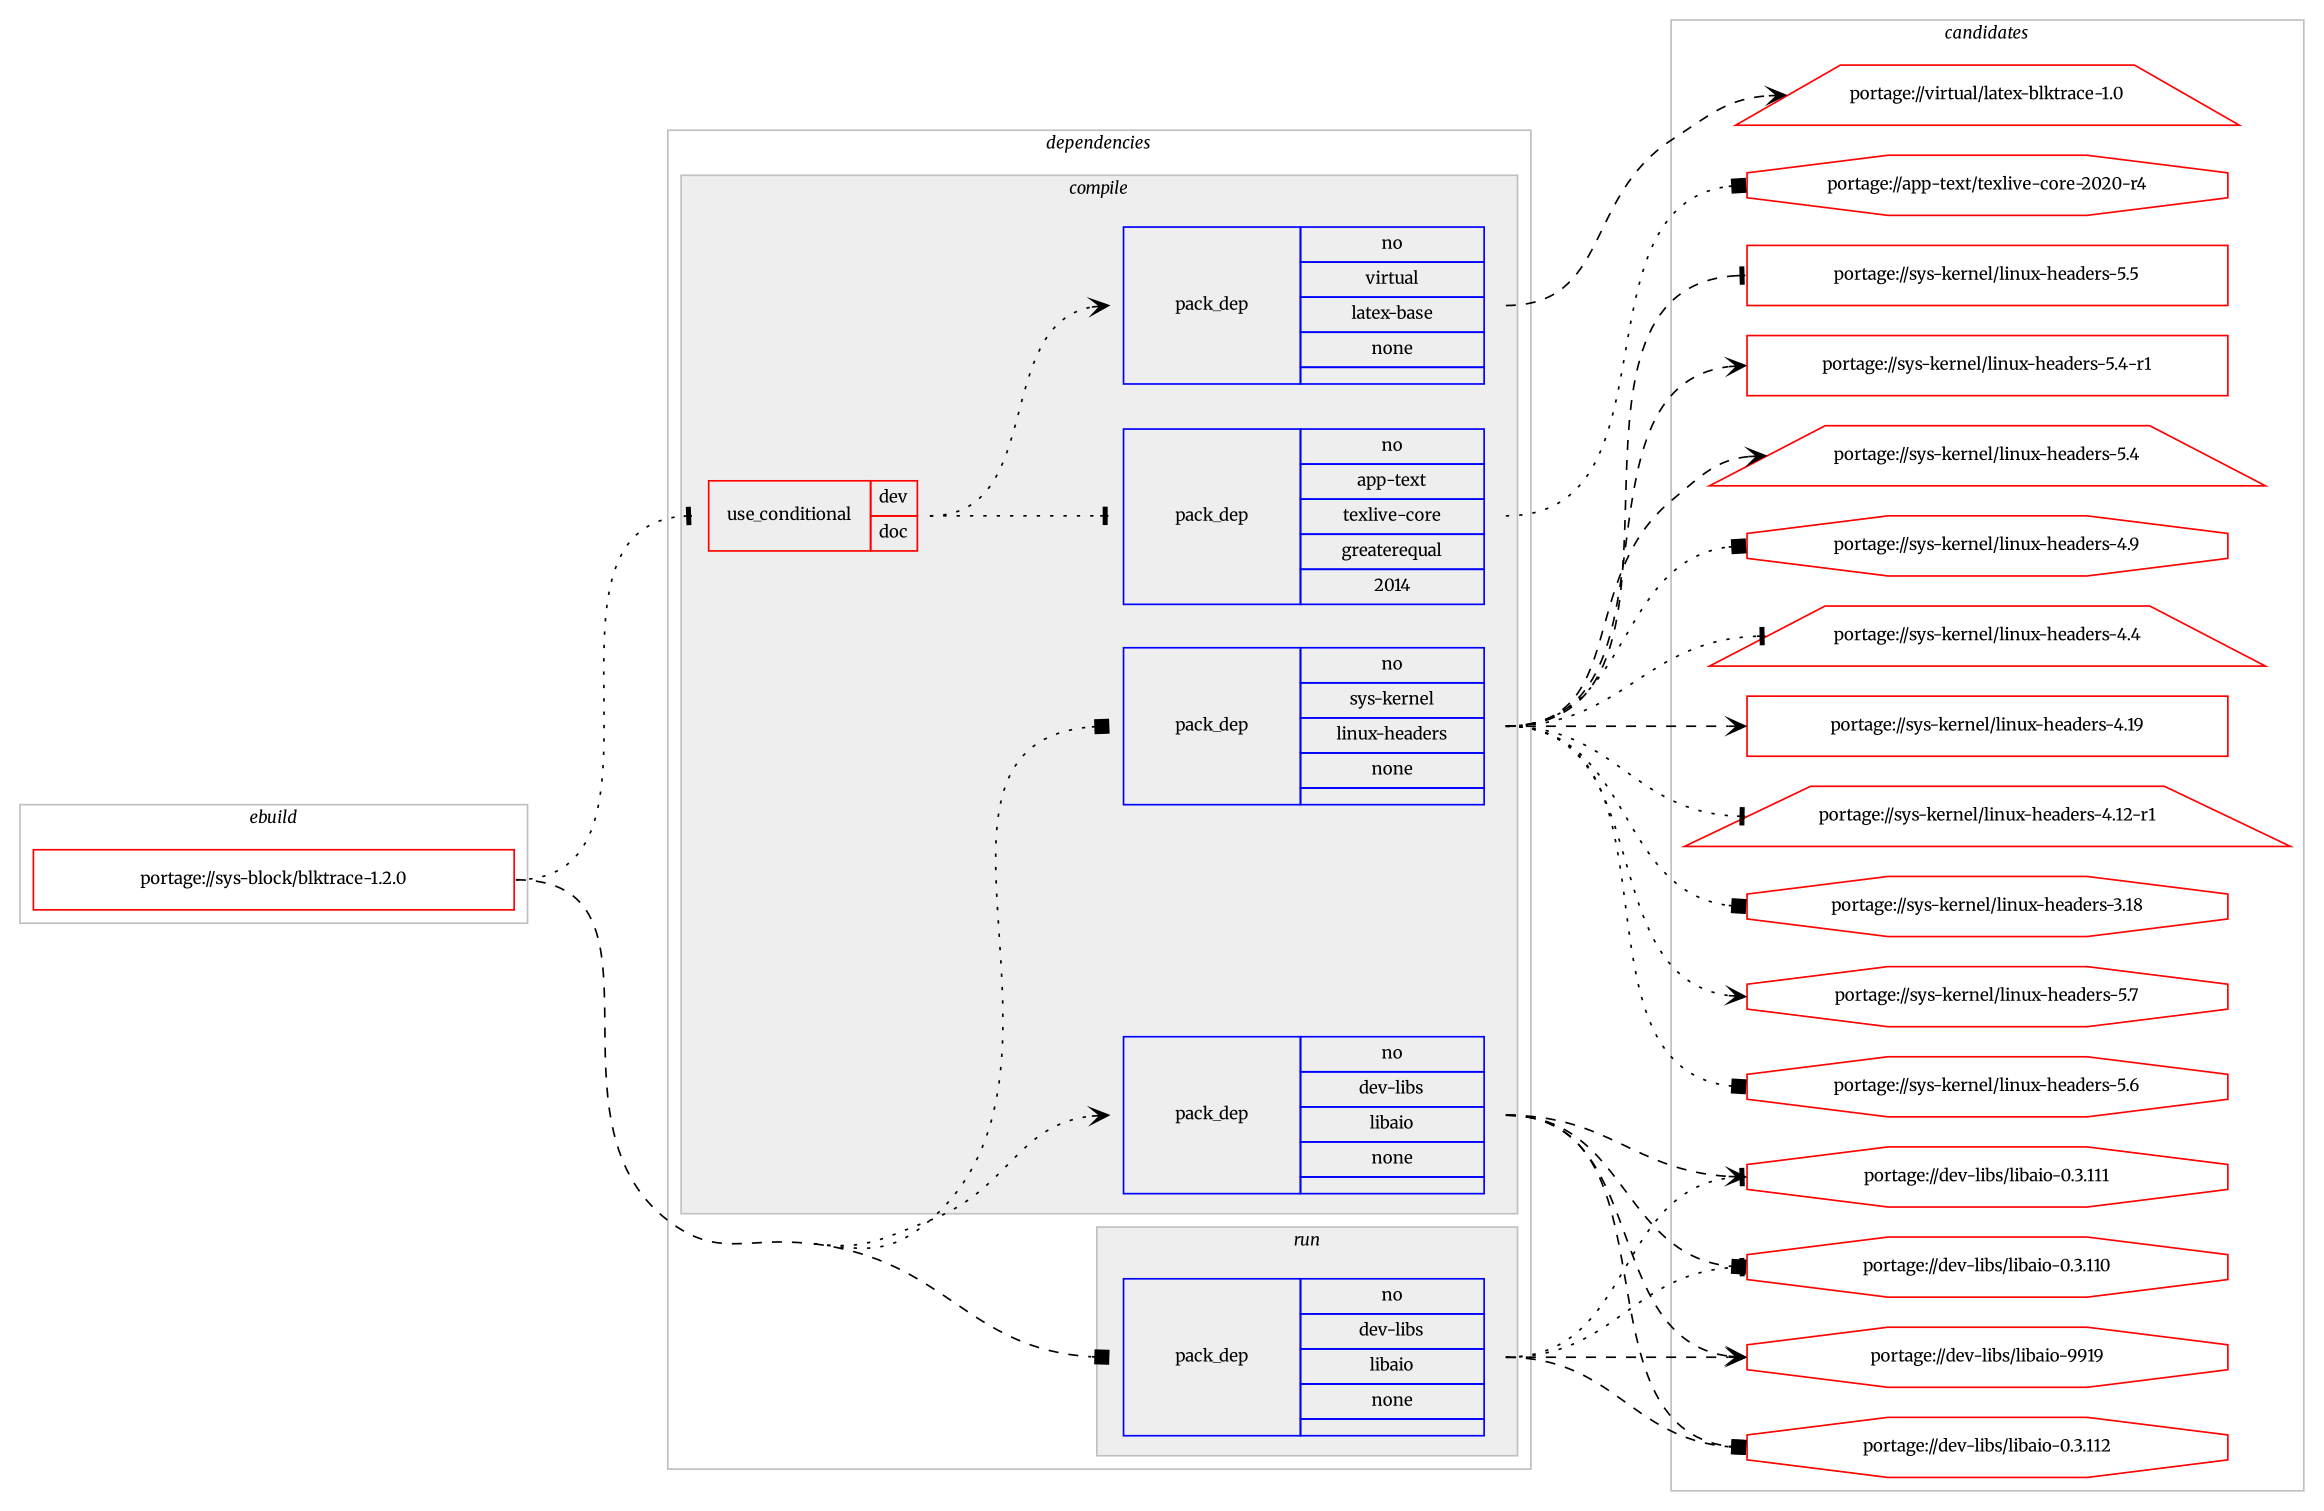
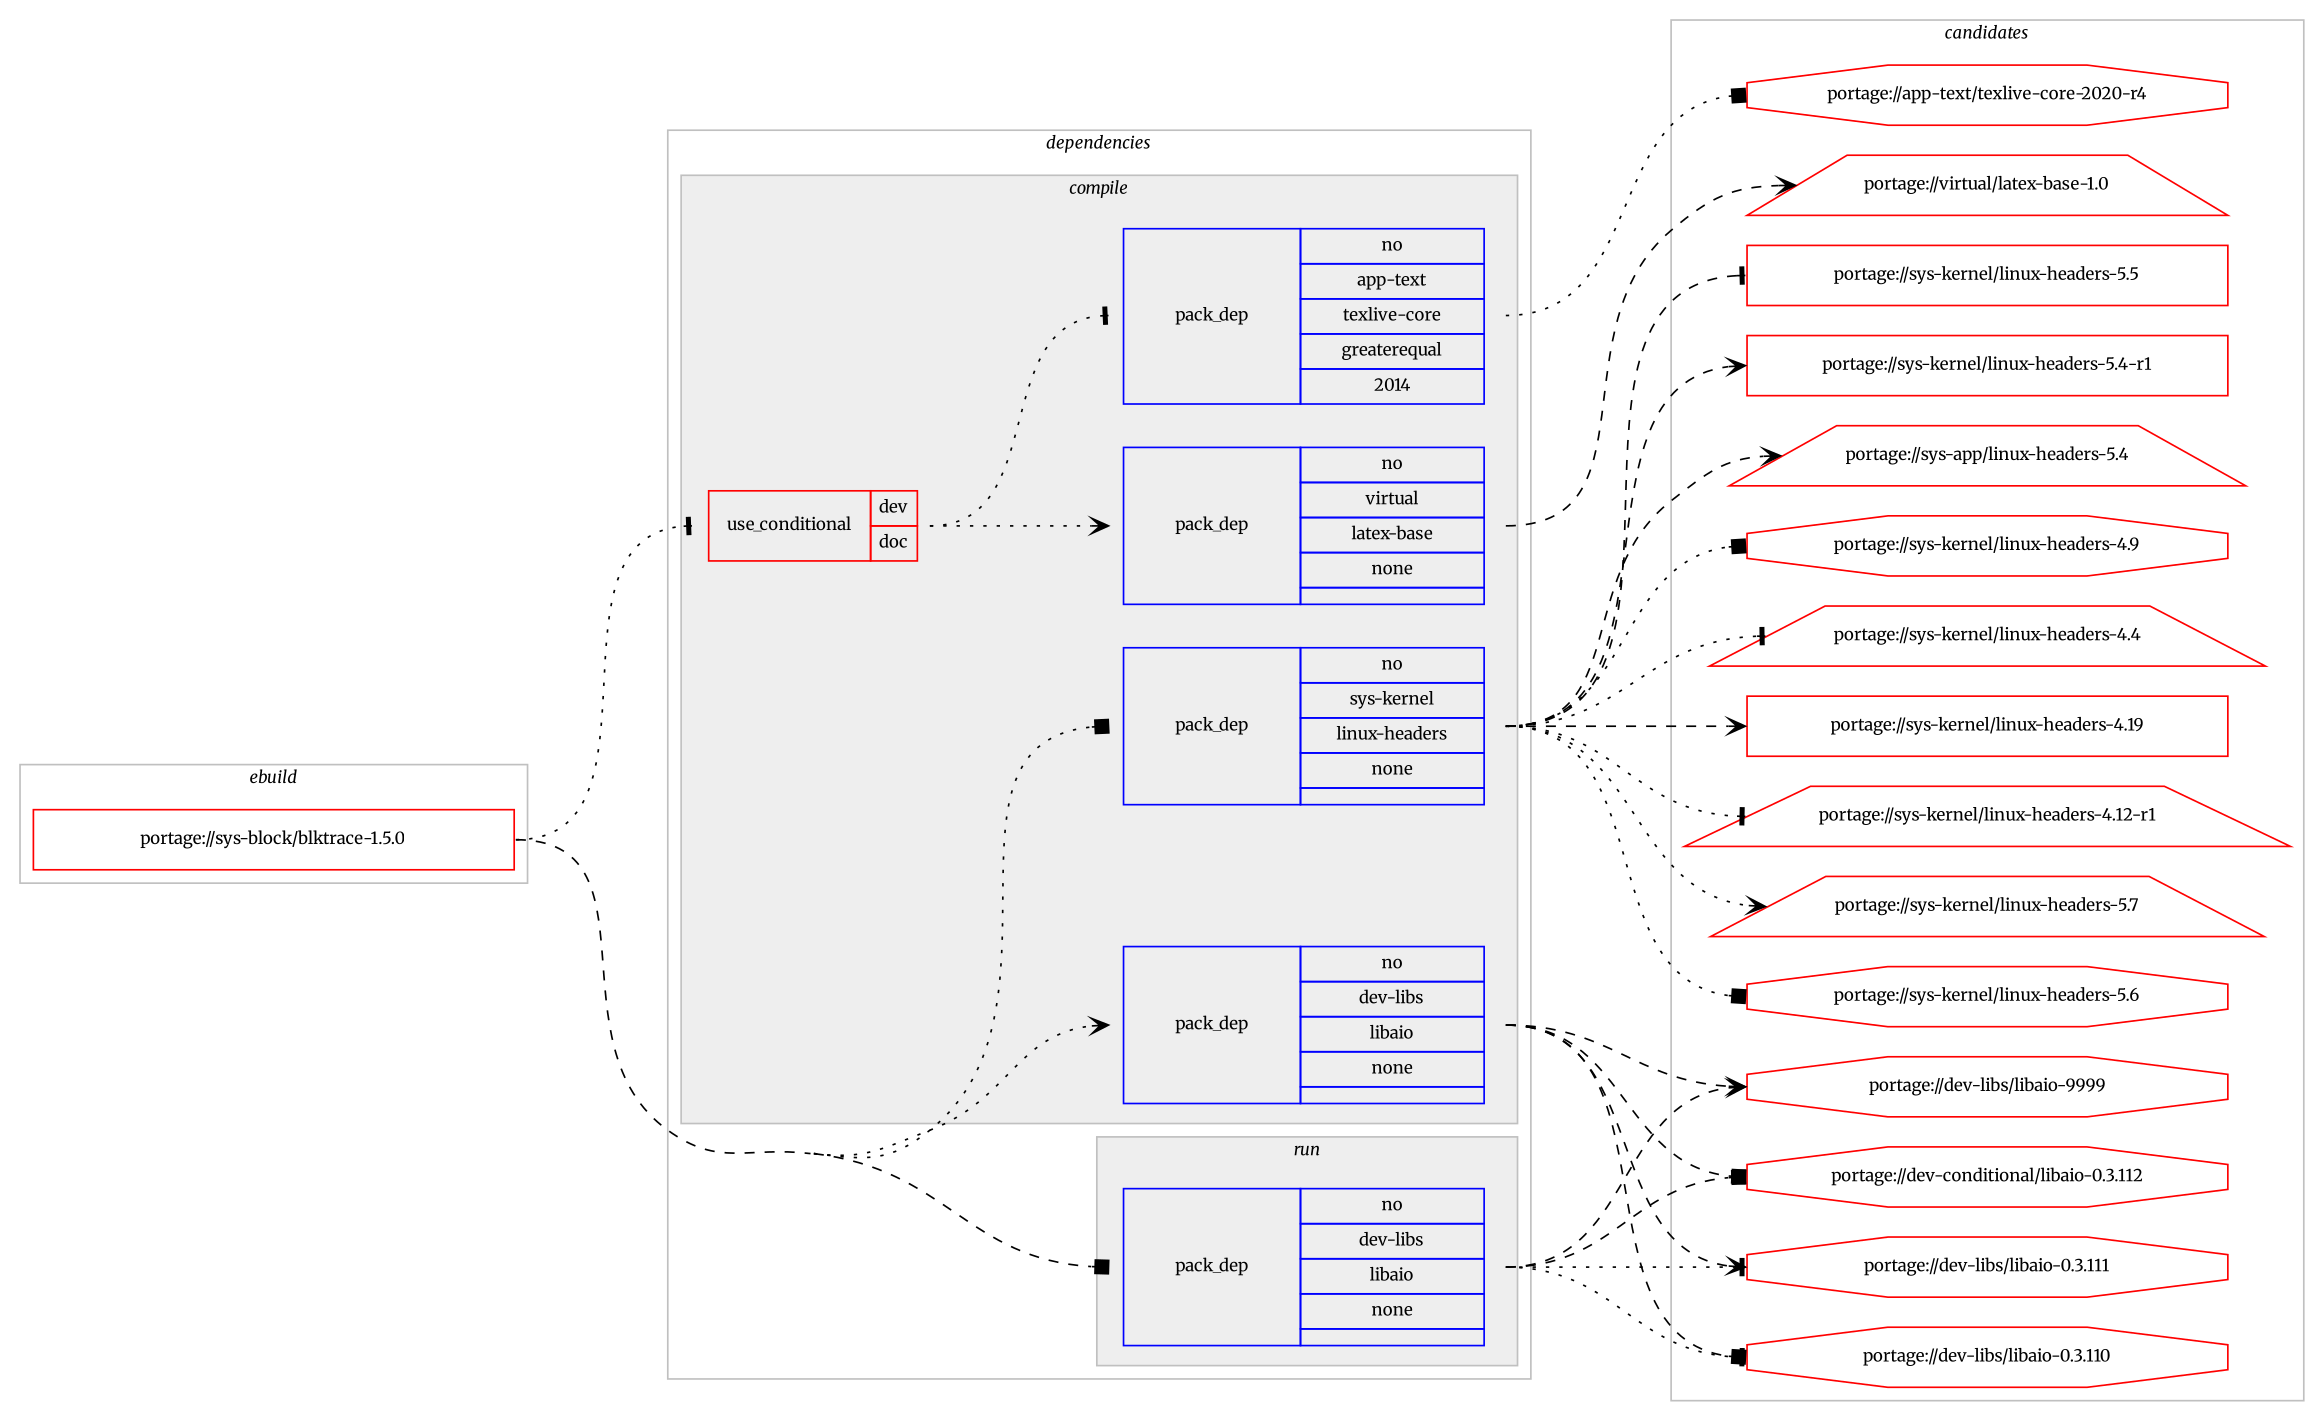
(1987, 95) -> (1987, 185)
(1987, 456) -> (1987, 456)
(274, 880) -> (274, 840)
(1987, 907) -> none
(1987, 997) -> (1987, 907)
(1987, 1357) -> (1987, 1087)
(1987, 1447) -> (1987, 1177)
